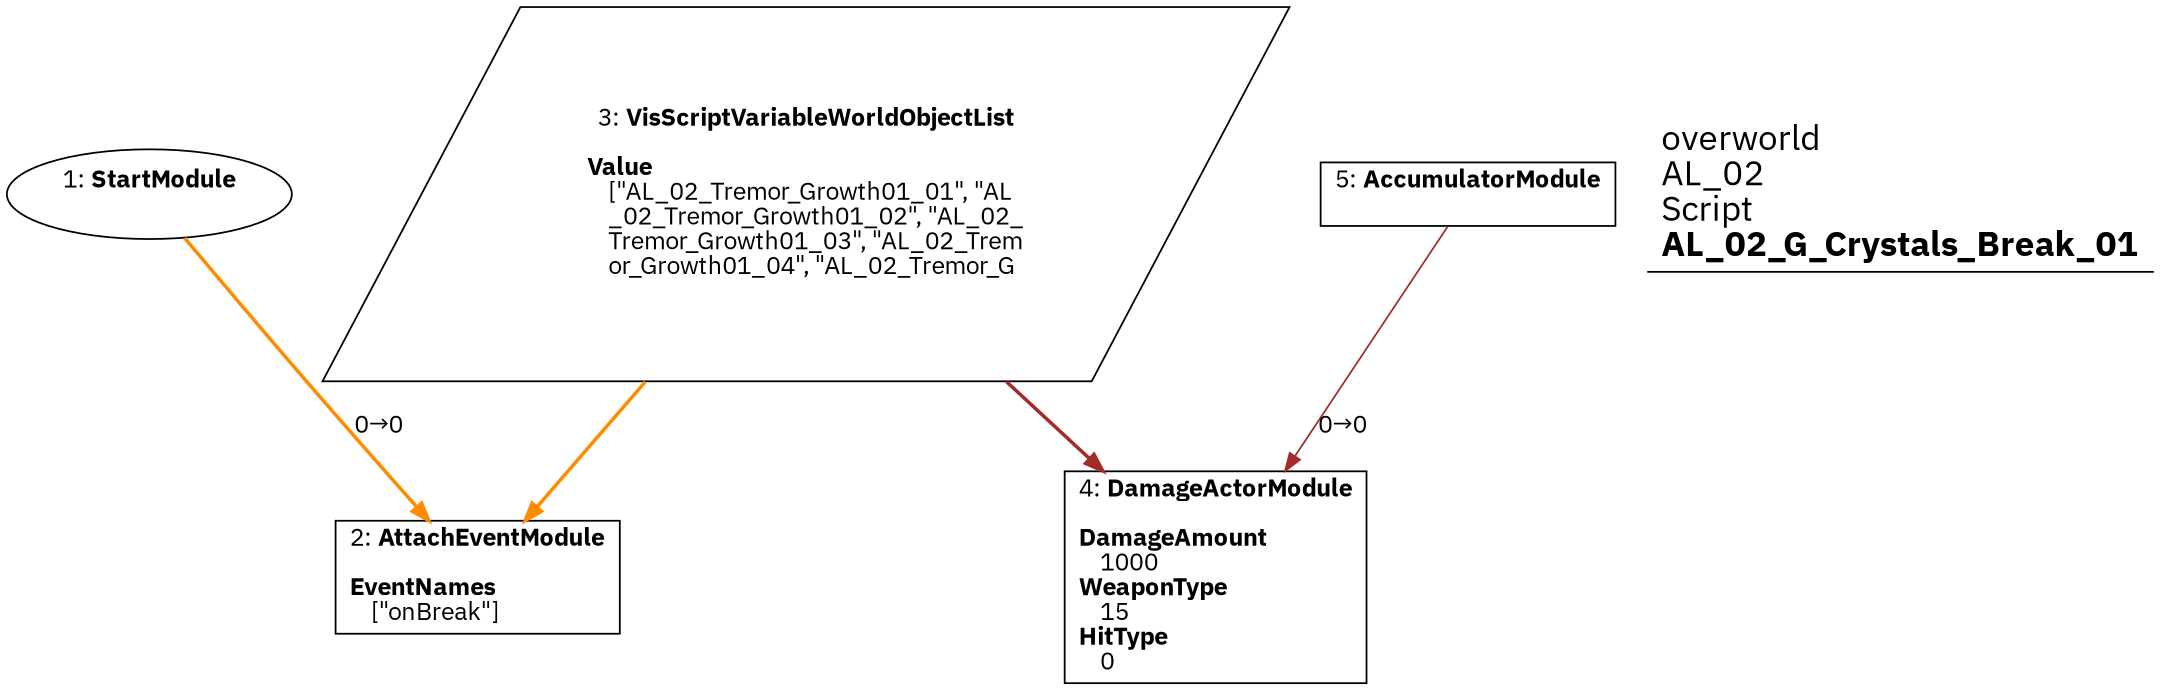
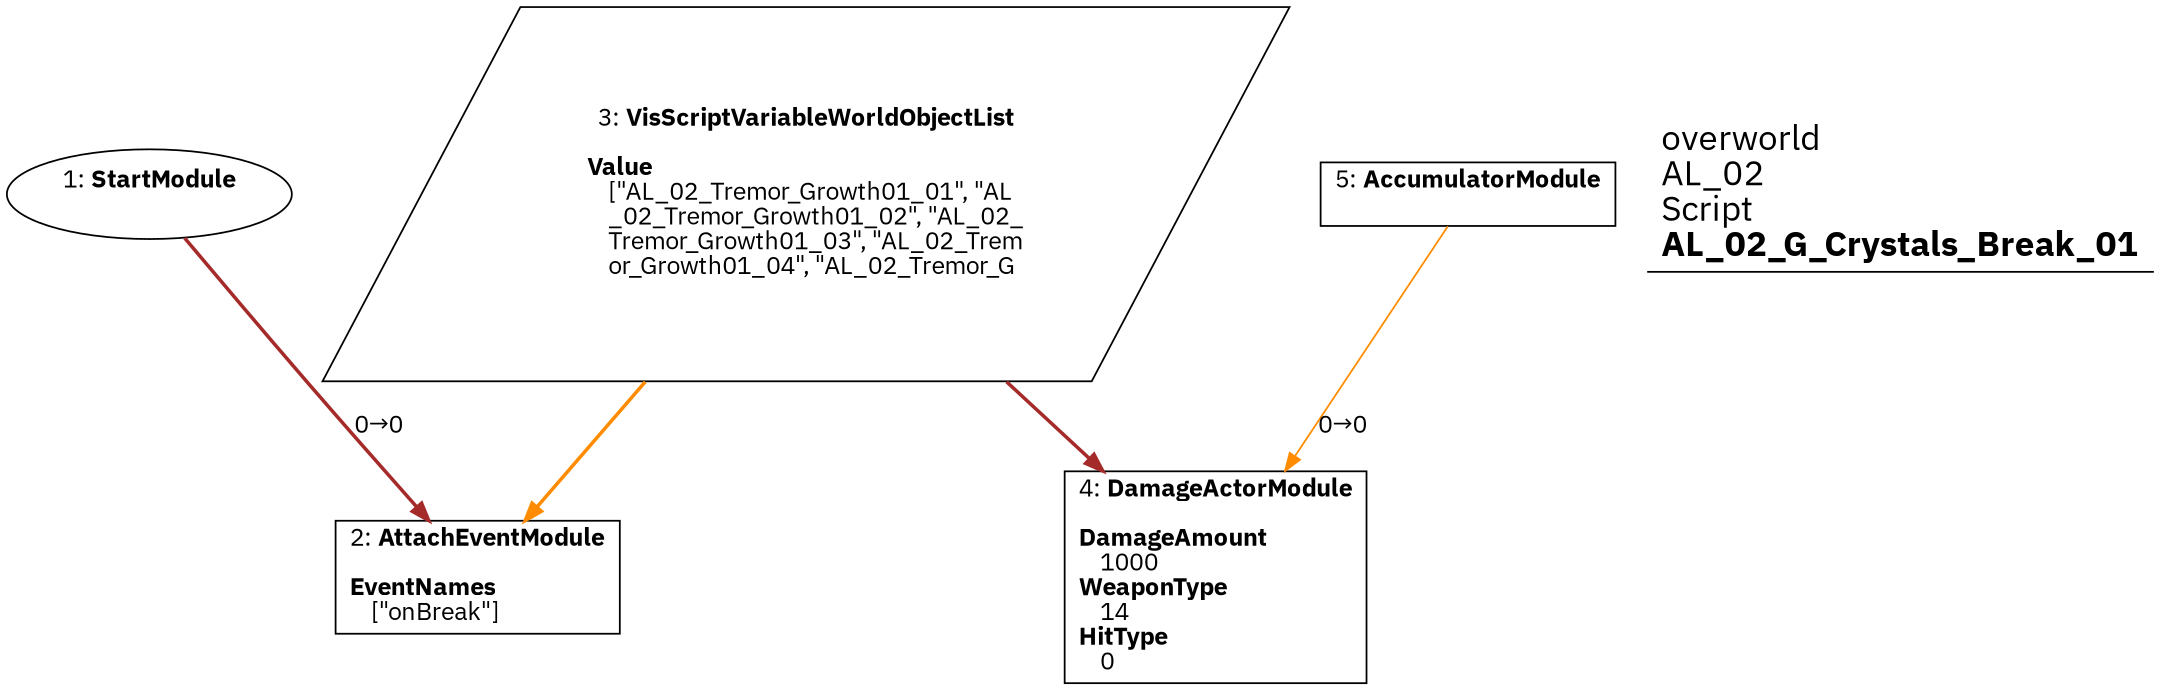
(1371, 341) -> (1371, 341)
(300, 373) -> (300, 373)
(1104, 613) -> (1104, 613)
